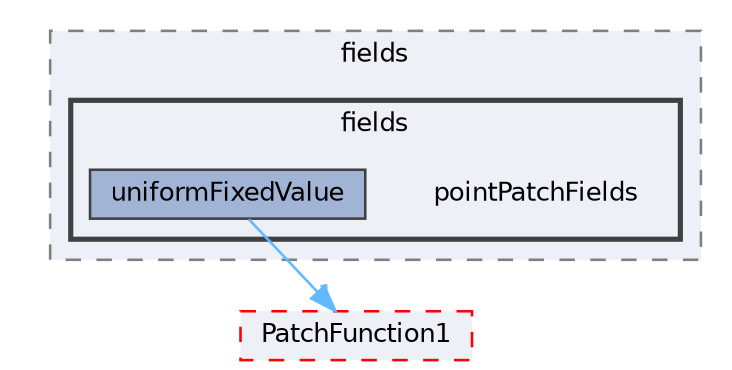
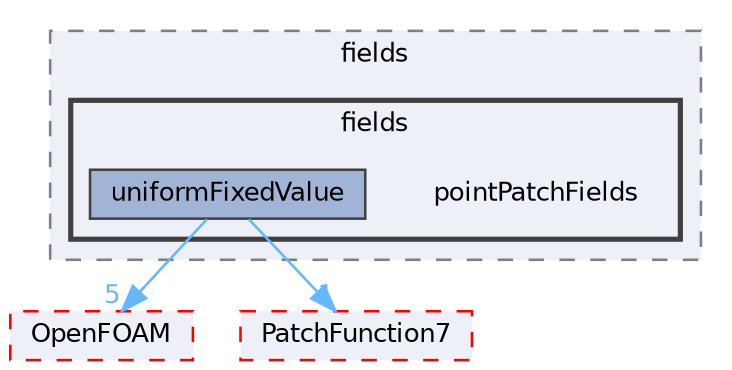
none -> (102, 336)
(356, 336) -> (356, 336)
